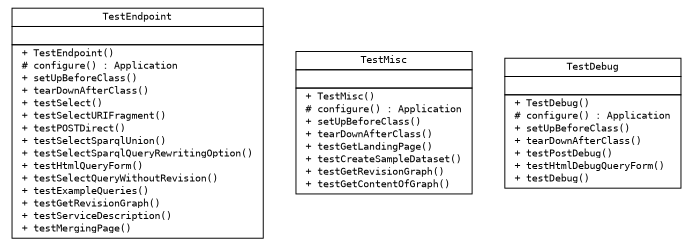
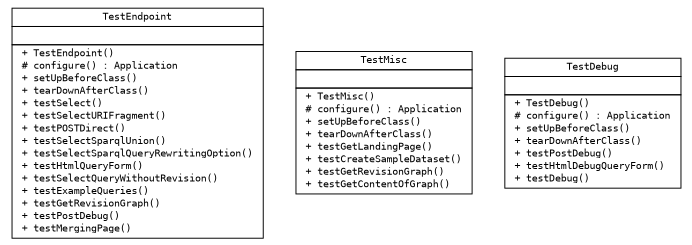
(97, 216) -> (71, 216)
